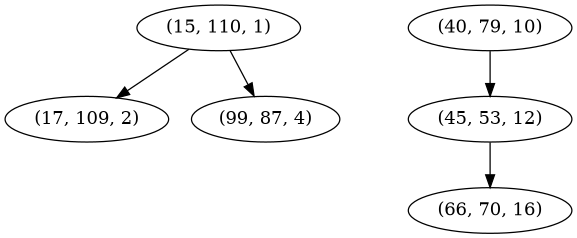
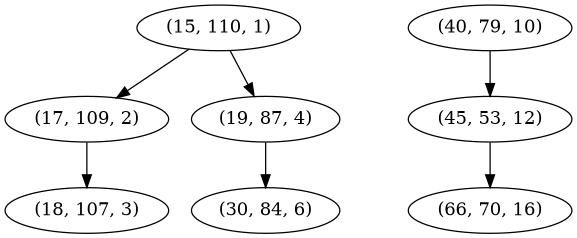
(266, 119) -> (266, 119)
none -> (87, 210)
none -> (266, 210)
